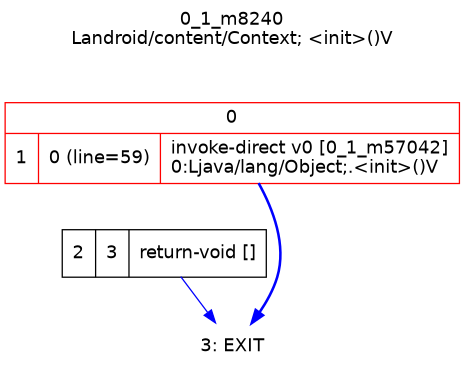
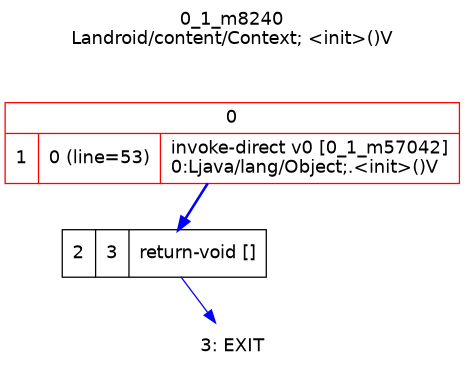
(99, 158) -> (99, 158)
(280, 248) -> (197, 201)
